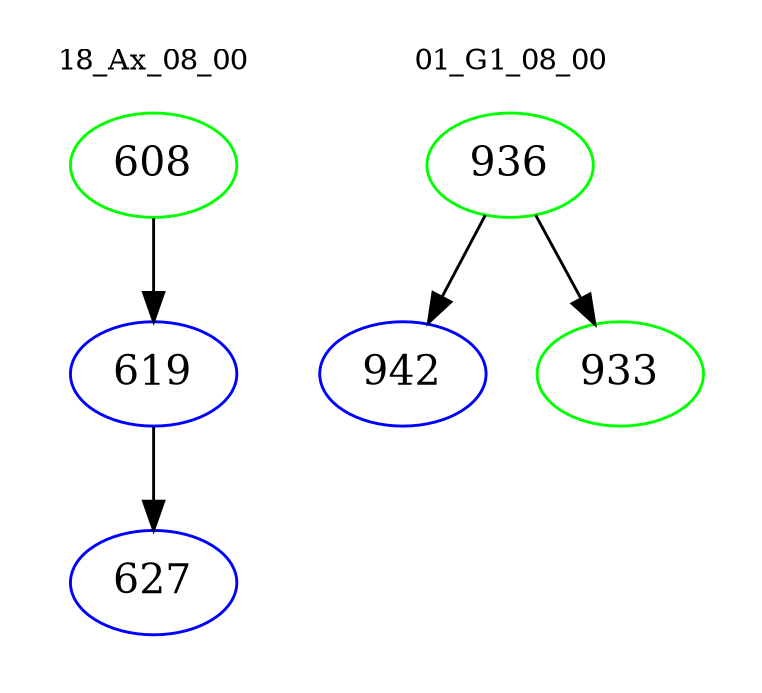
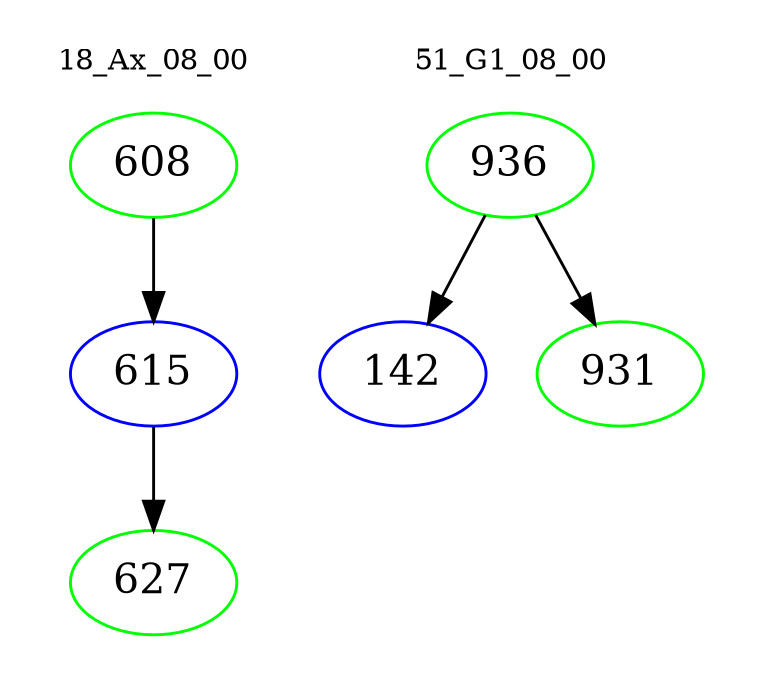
(512, 62) -> (512, 62)
(154, 374) -> (154, 374)
(403, 374) -> (403, 374)
(620, 374) -> (620, 374)
(154, 583) -> (154, 583)
